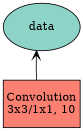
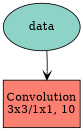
(36, 70) -> (47, 61)
